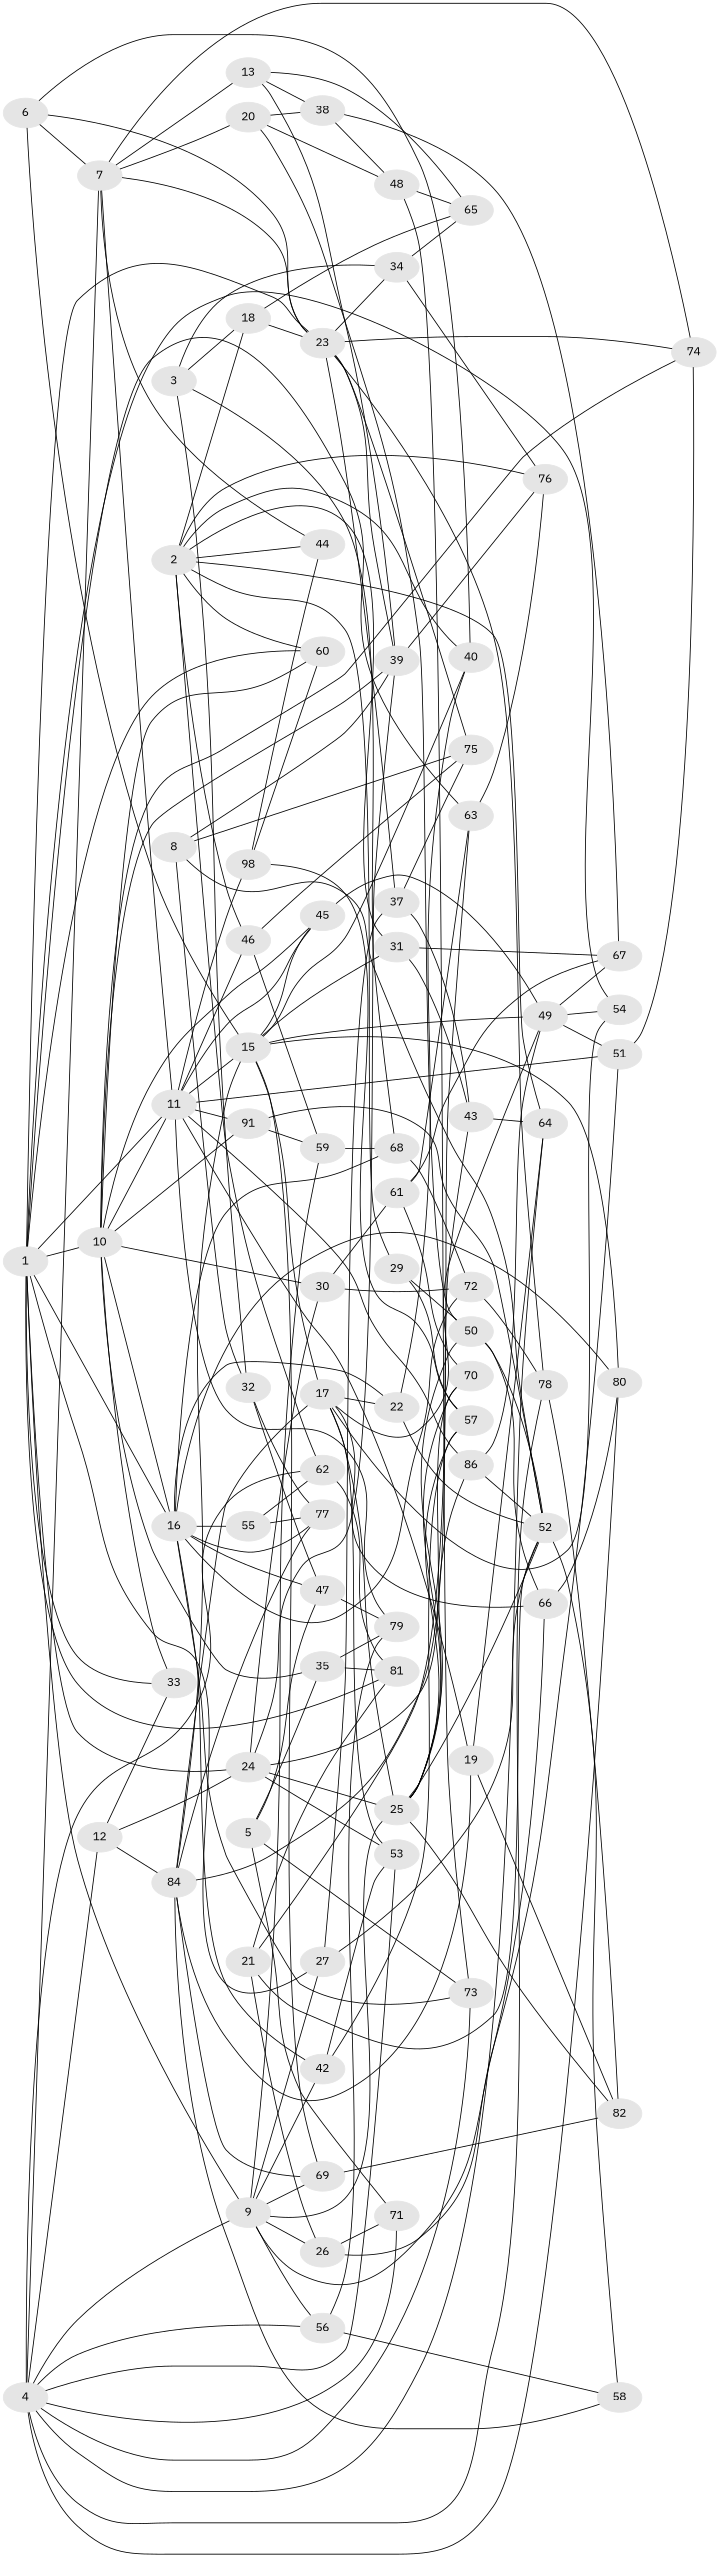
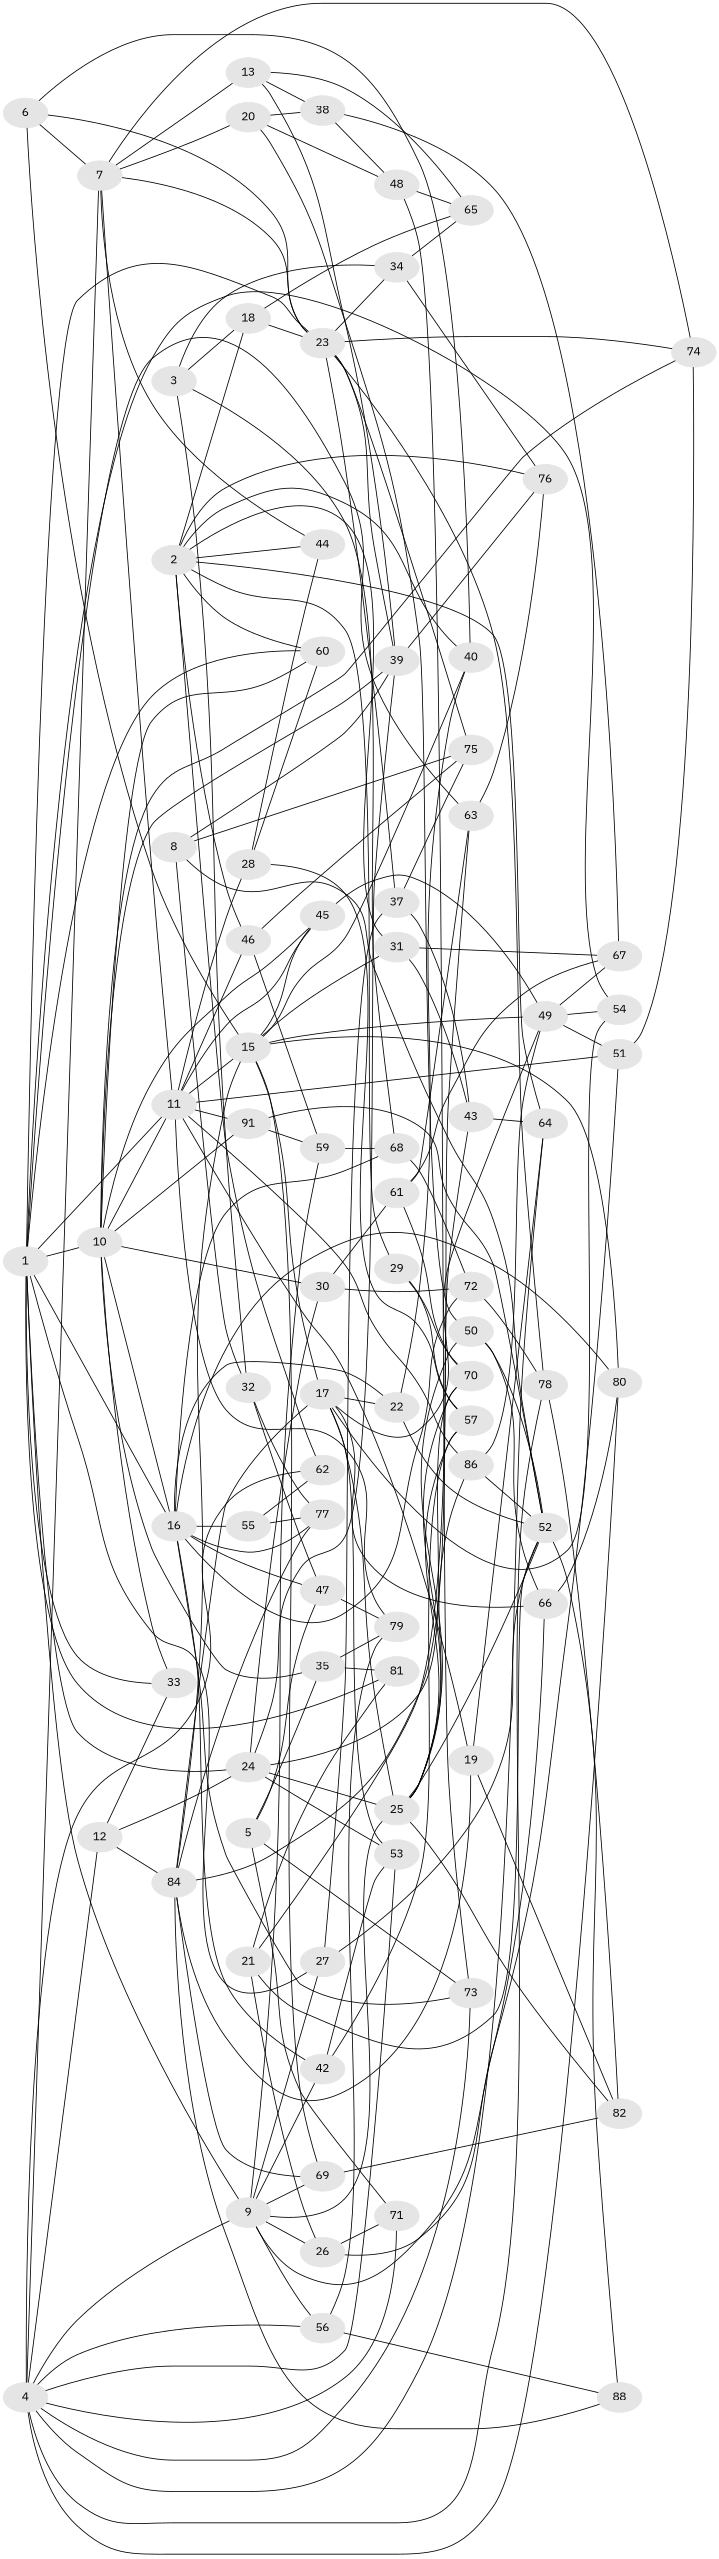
(248, 865) -> (248, 865)
(436, 1302) -> (433, 1323)
(359, 1585) -> none
(620, 2397) -> (620, 2397)
